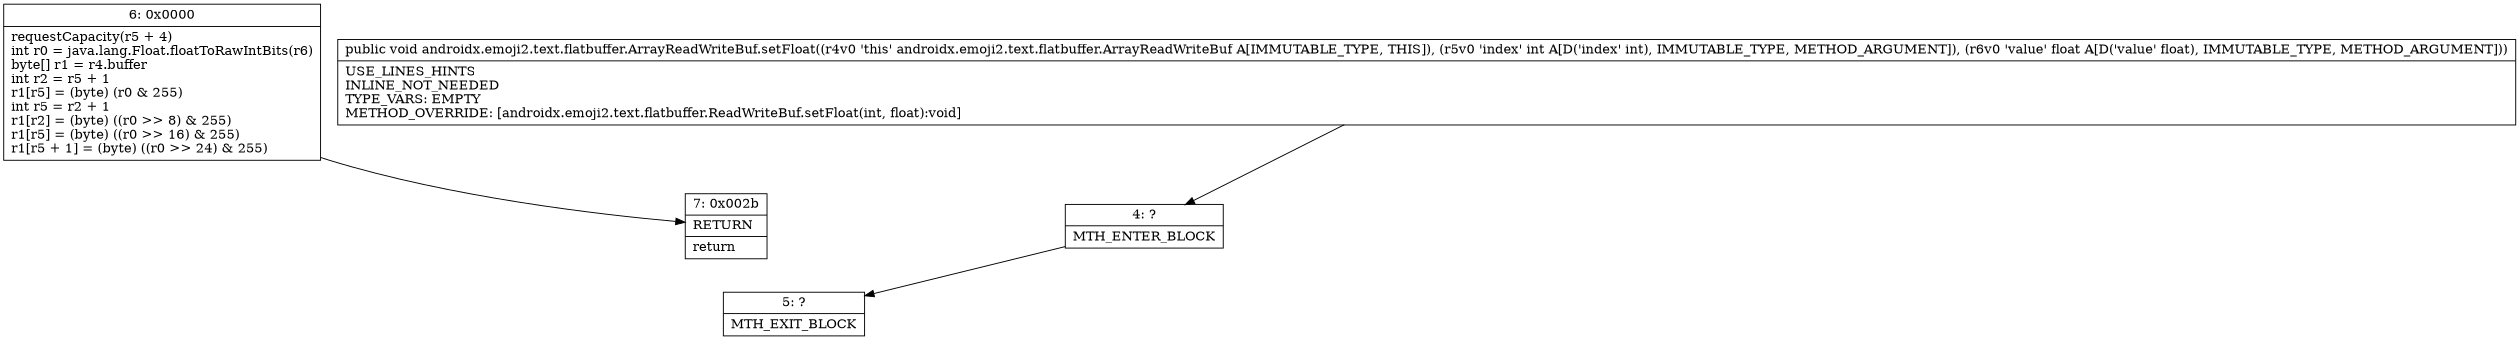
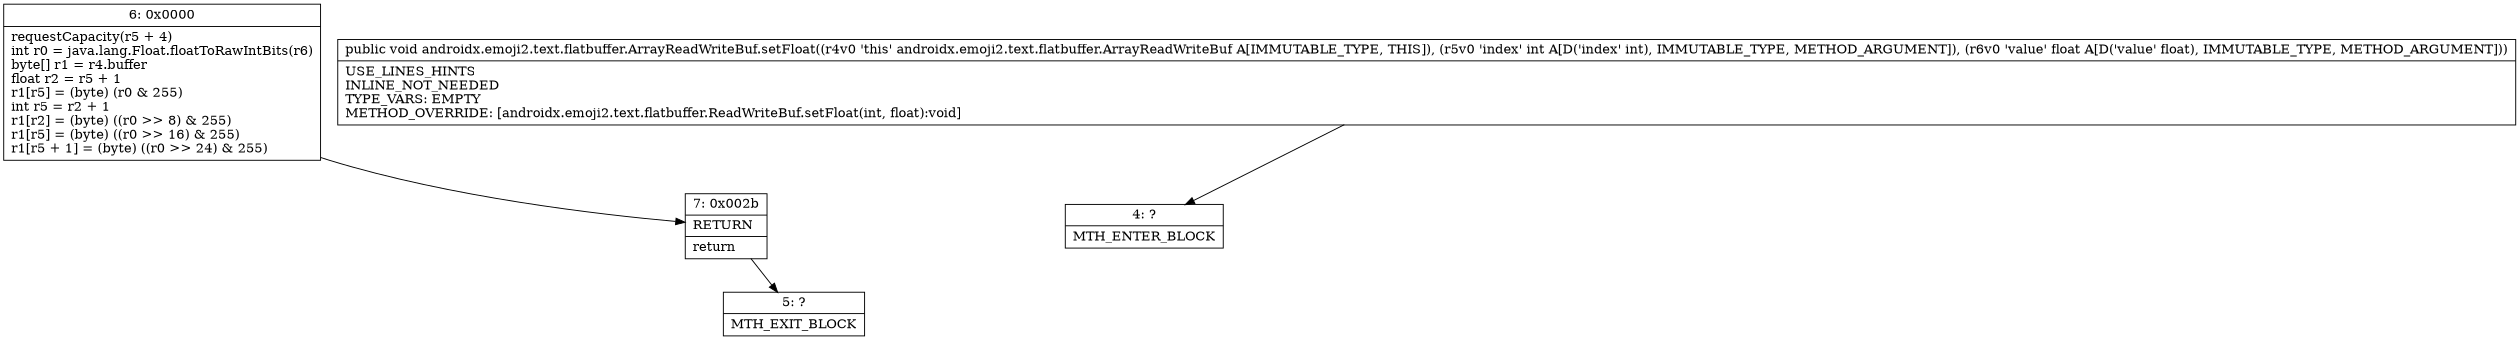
(61, 79) -> (66, 79)
(969, 270) -> (761, 272)
